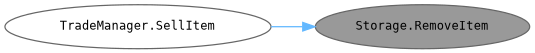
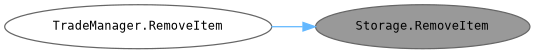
(138, 27) -> (138, 27)
